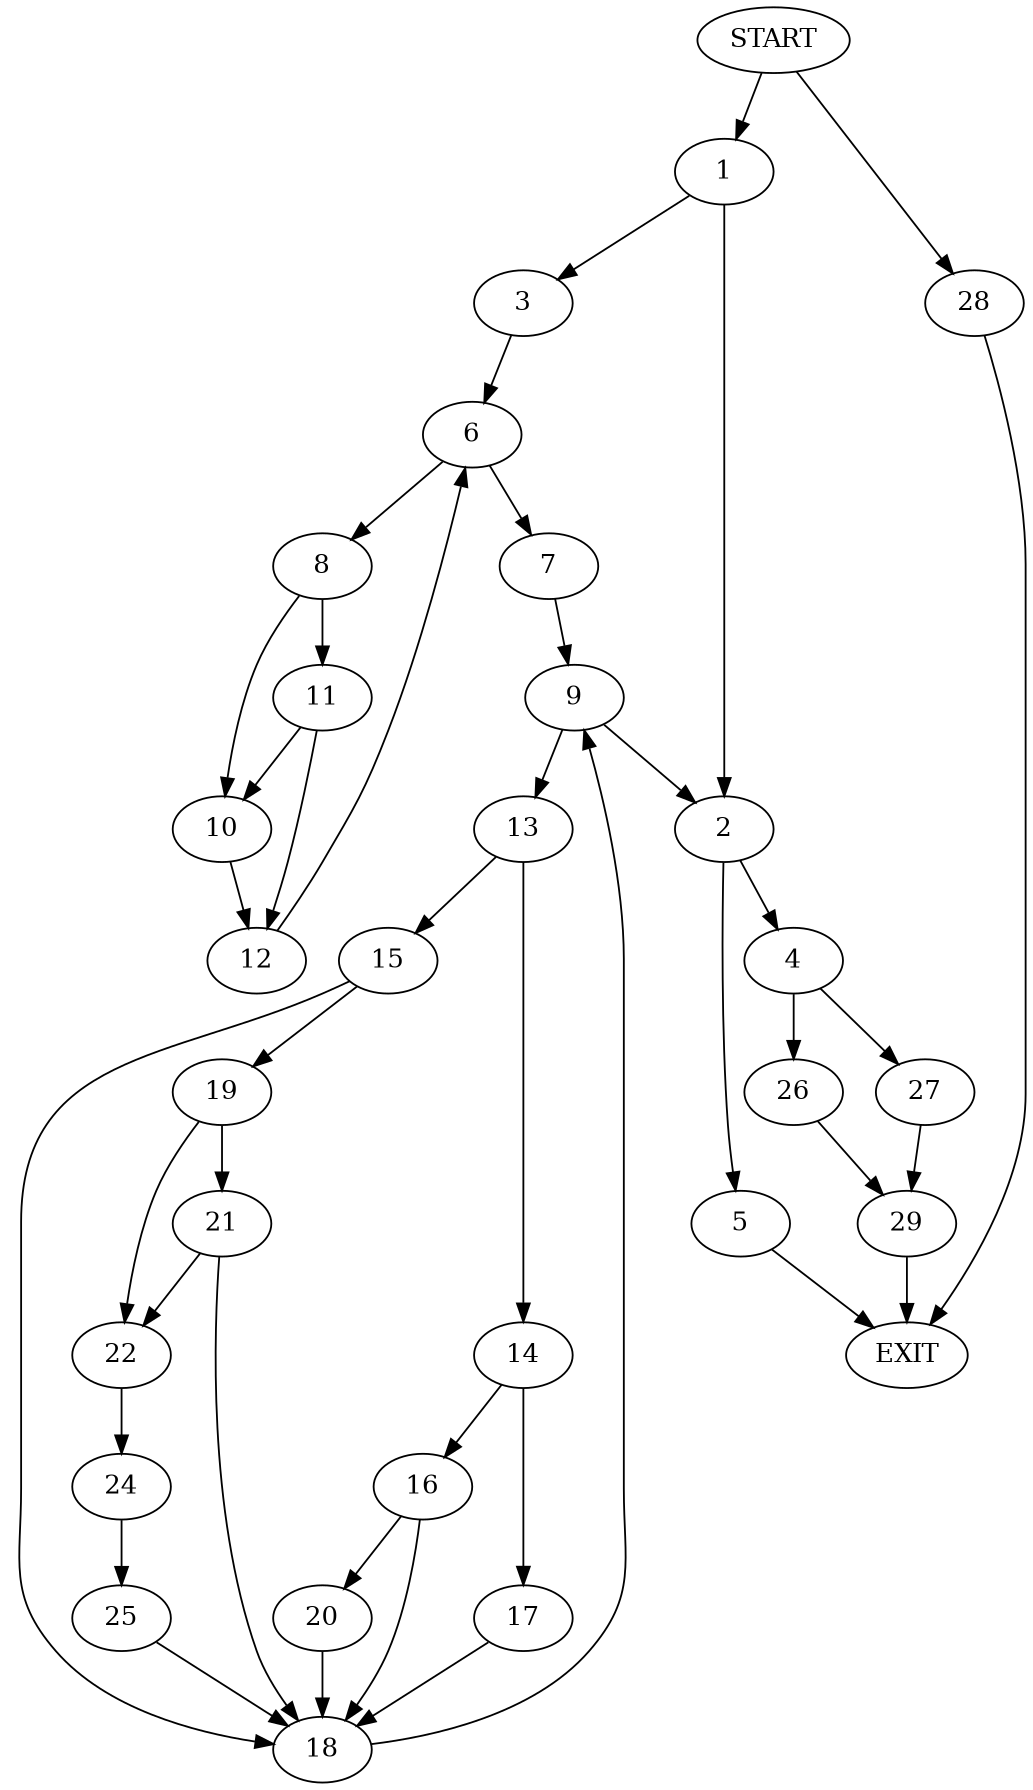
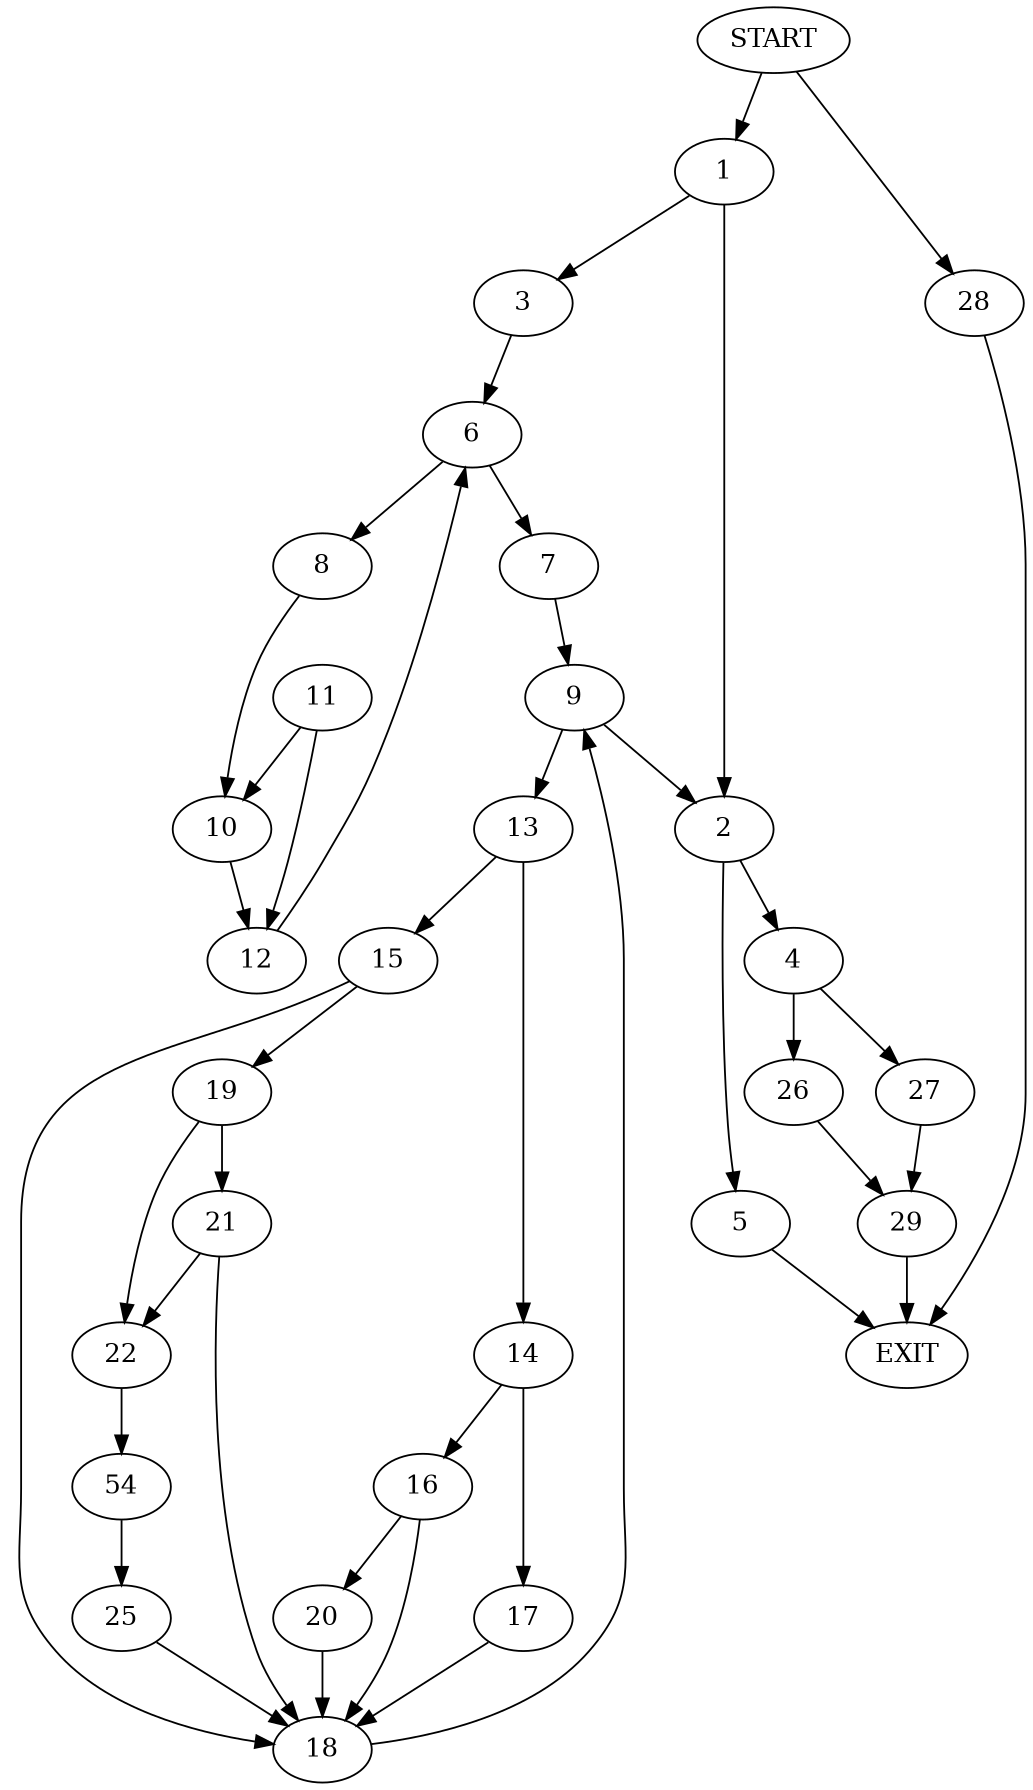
(322, 623) -> none
(122, 1487) -> (122, 1487)
